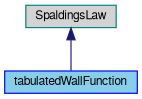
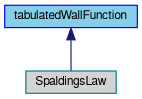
(71, 55) -> (71, 55)
